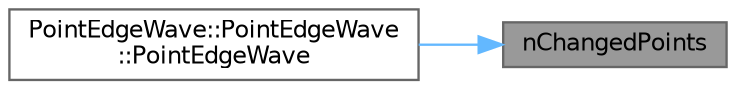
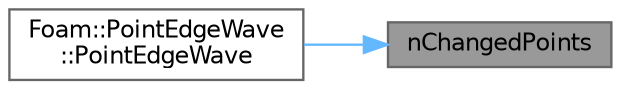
(214, 45) -> (156, 45)
